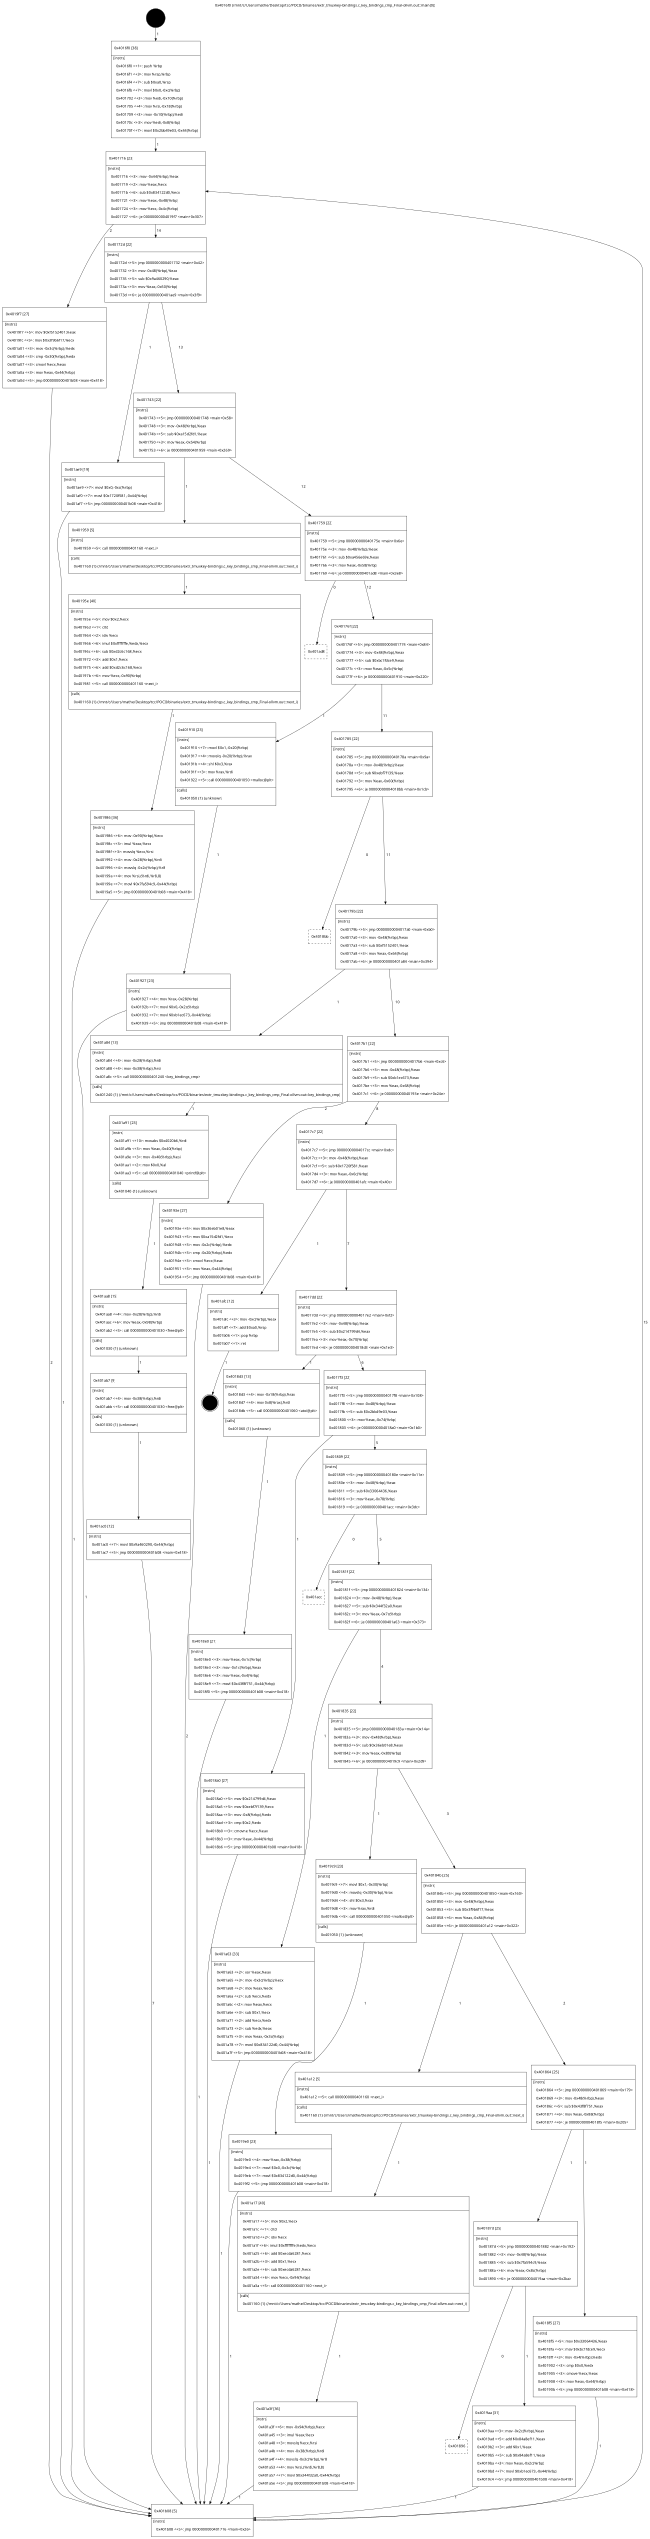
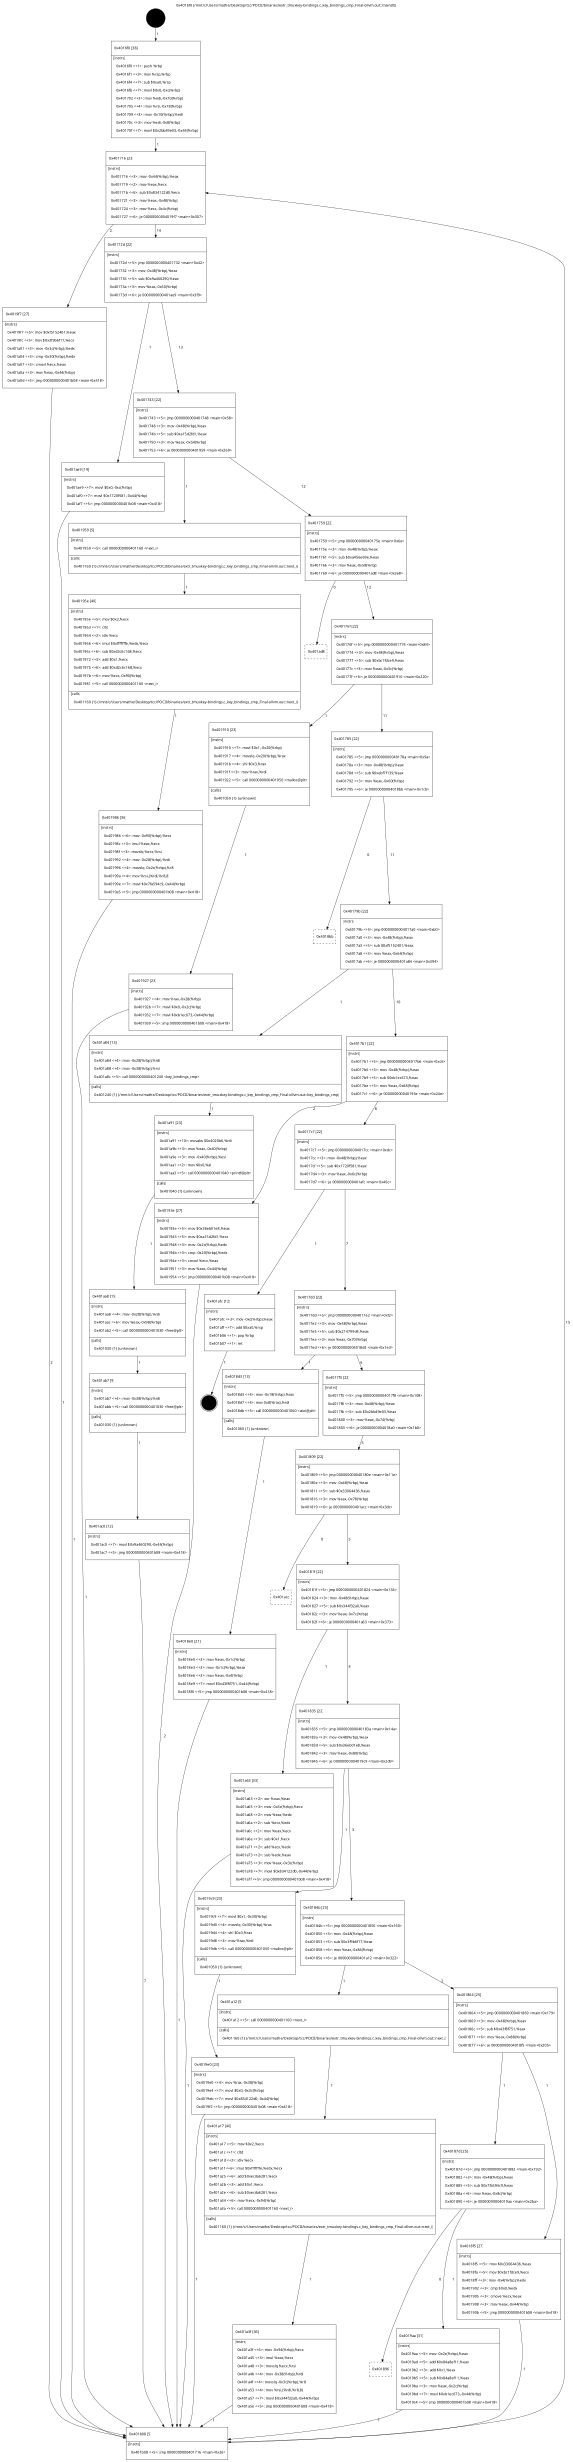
(253, 1814) -> none
